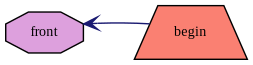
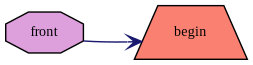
(124, 23) -> (105, 42)
